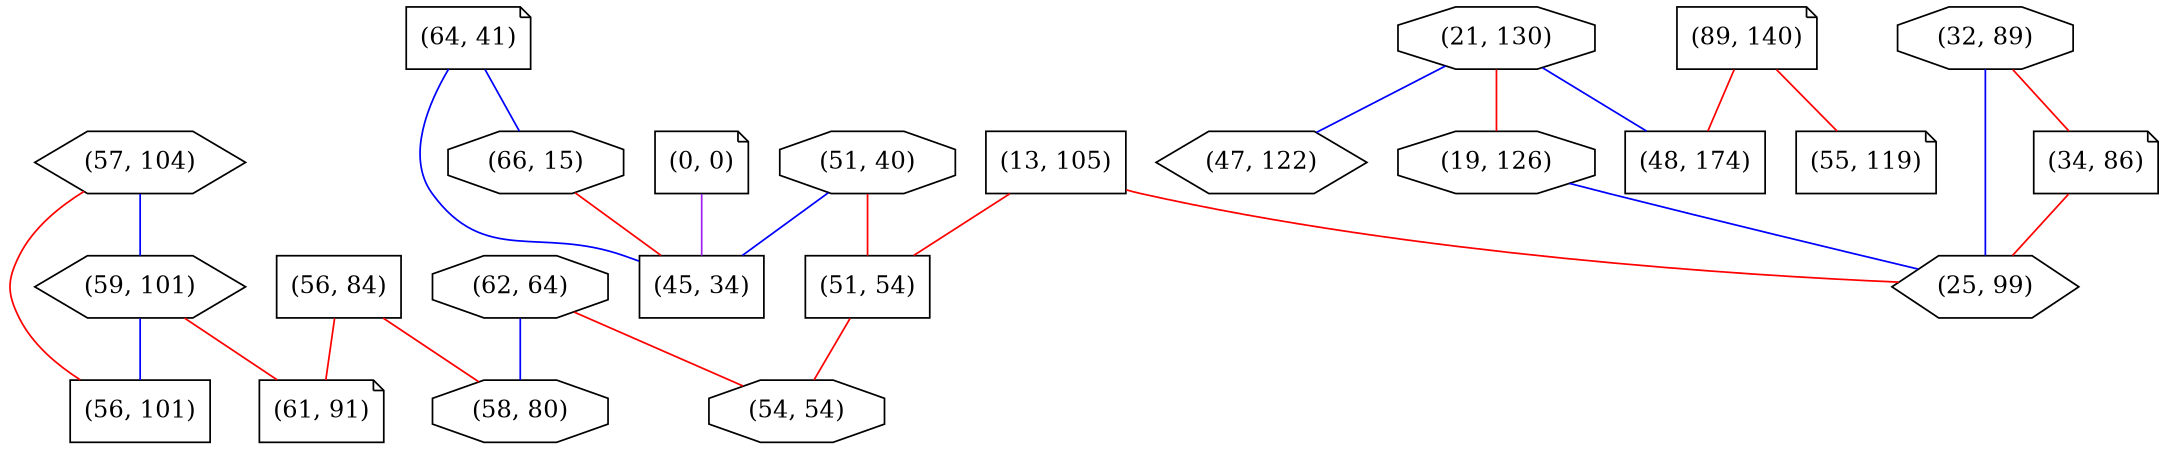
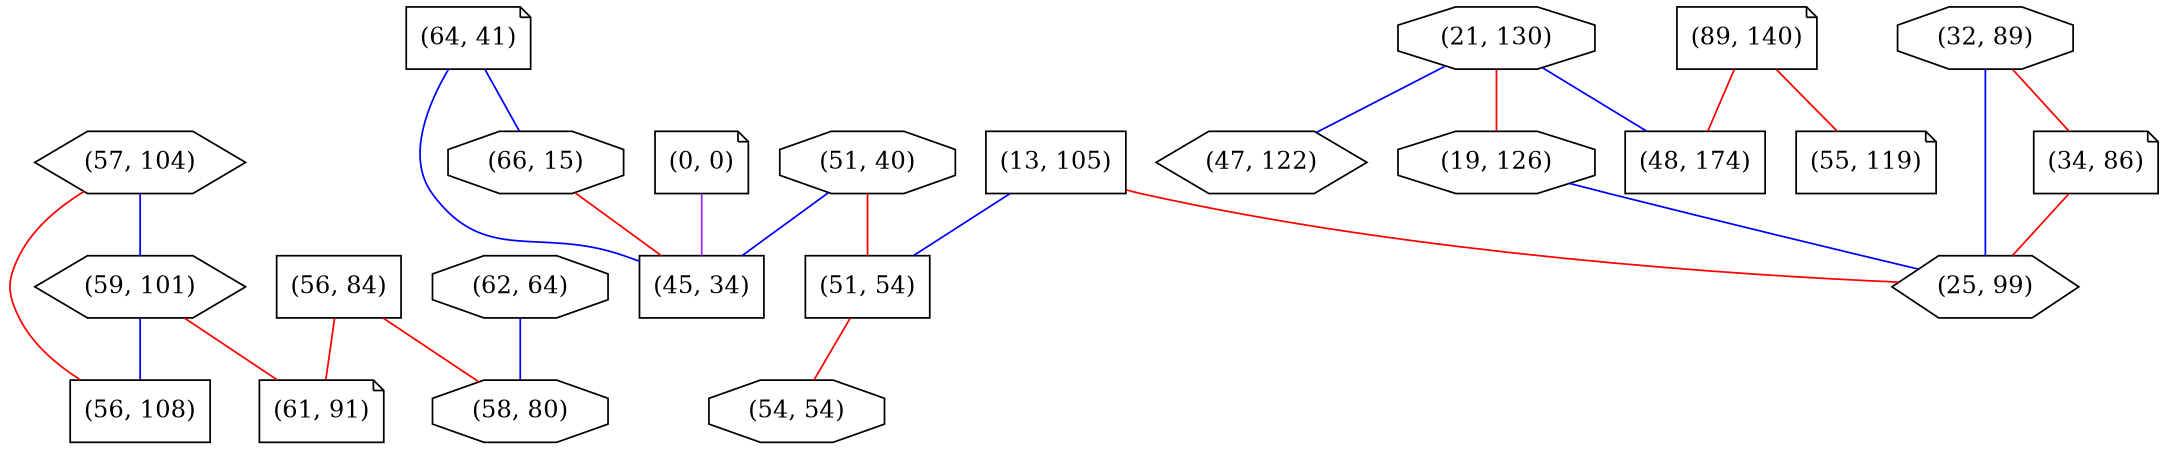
(962, 225) -> (962, 225)
(659, 349) -> none
(140, 411) -> (140, 411)
